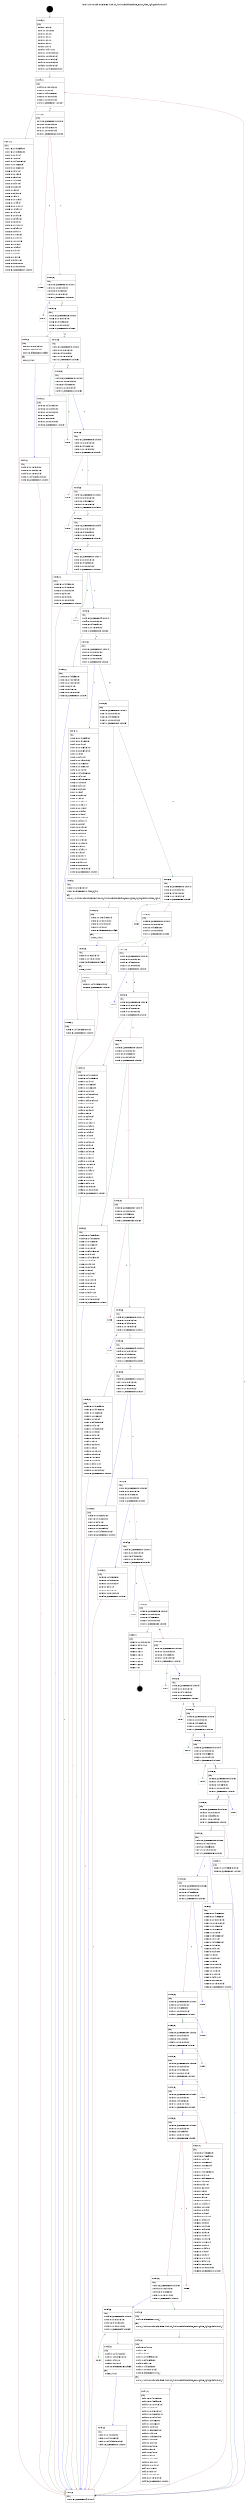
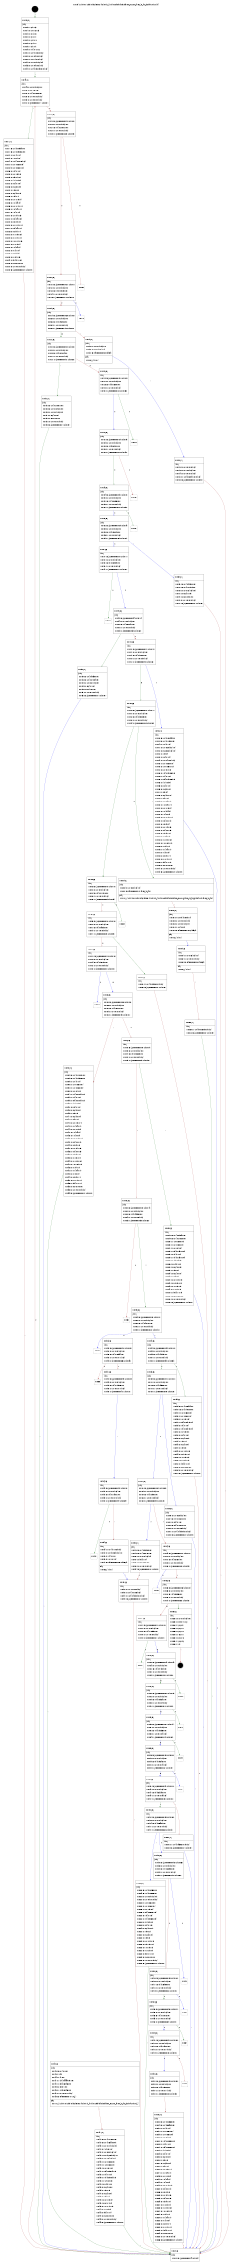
(92, 2043) -> (139, 1575)
(182, 2112) -> none
(179, 2319) -> none
